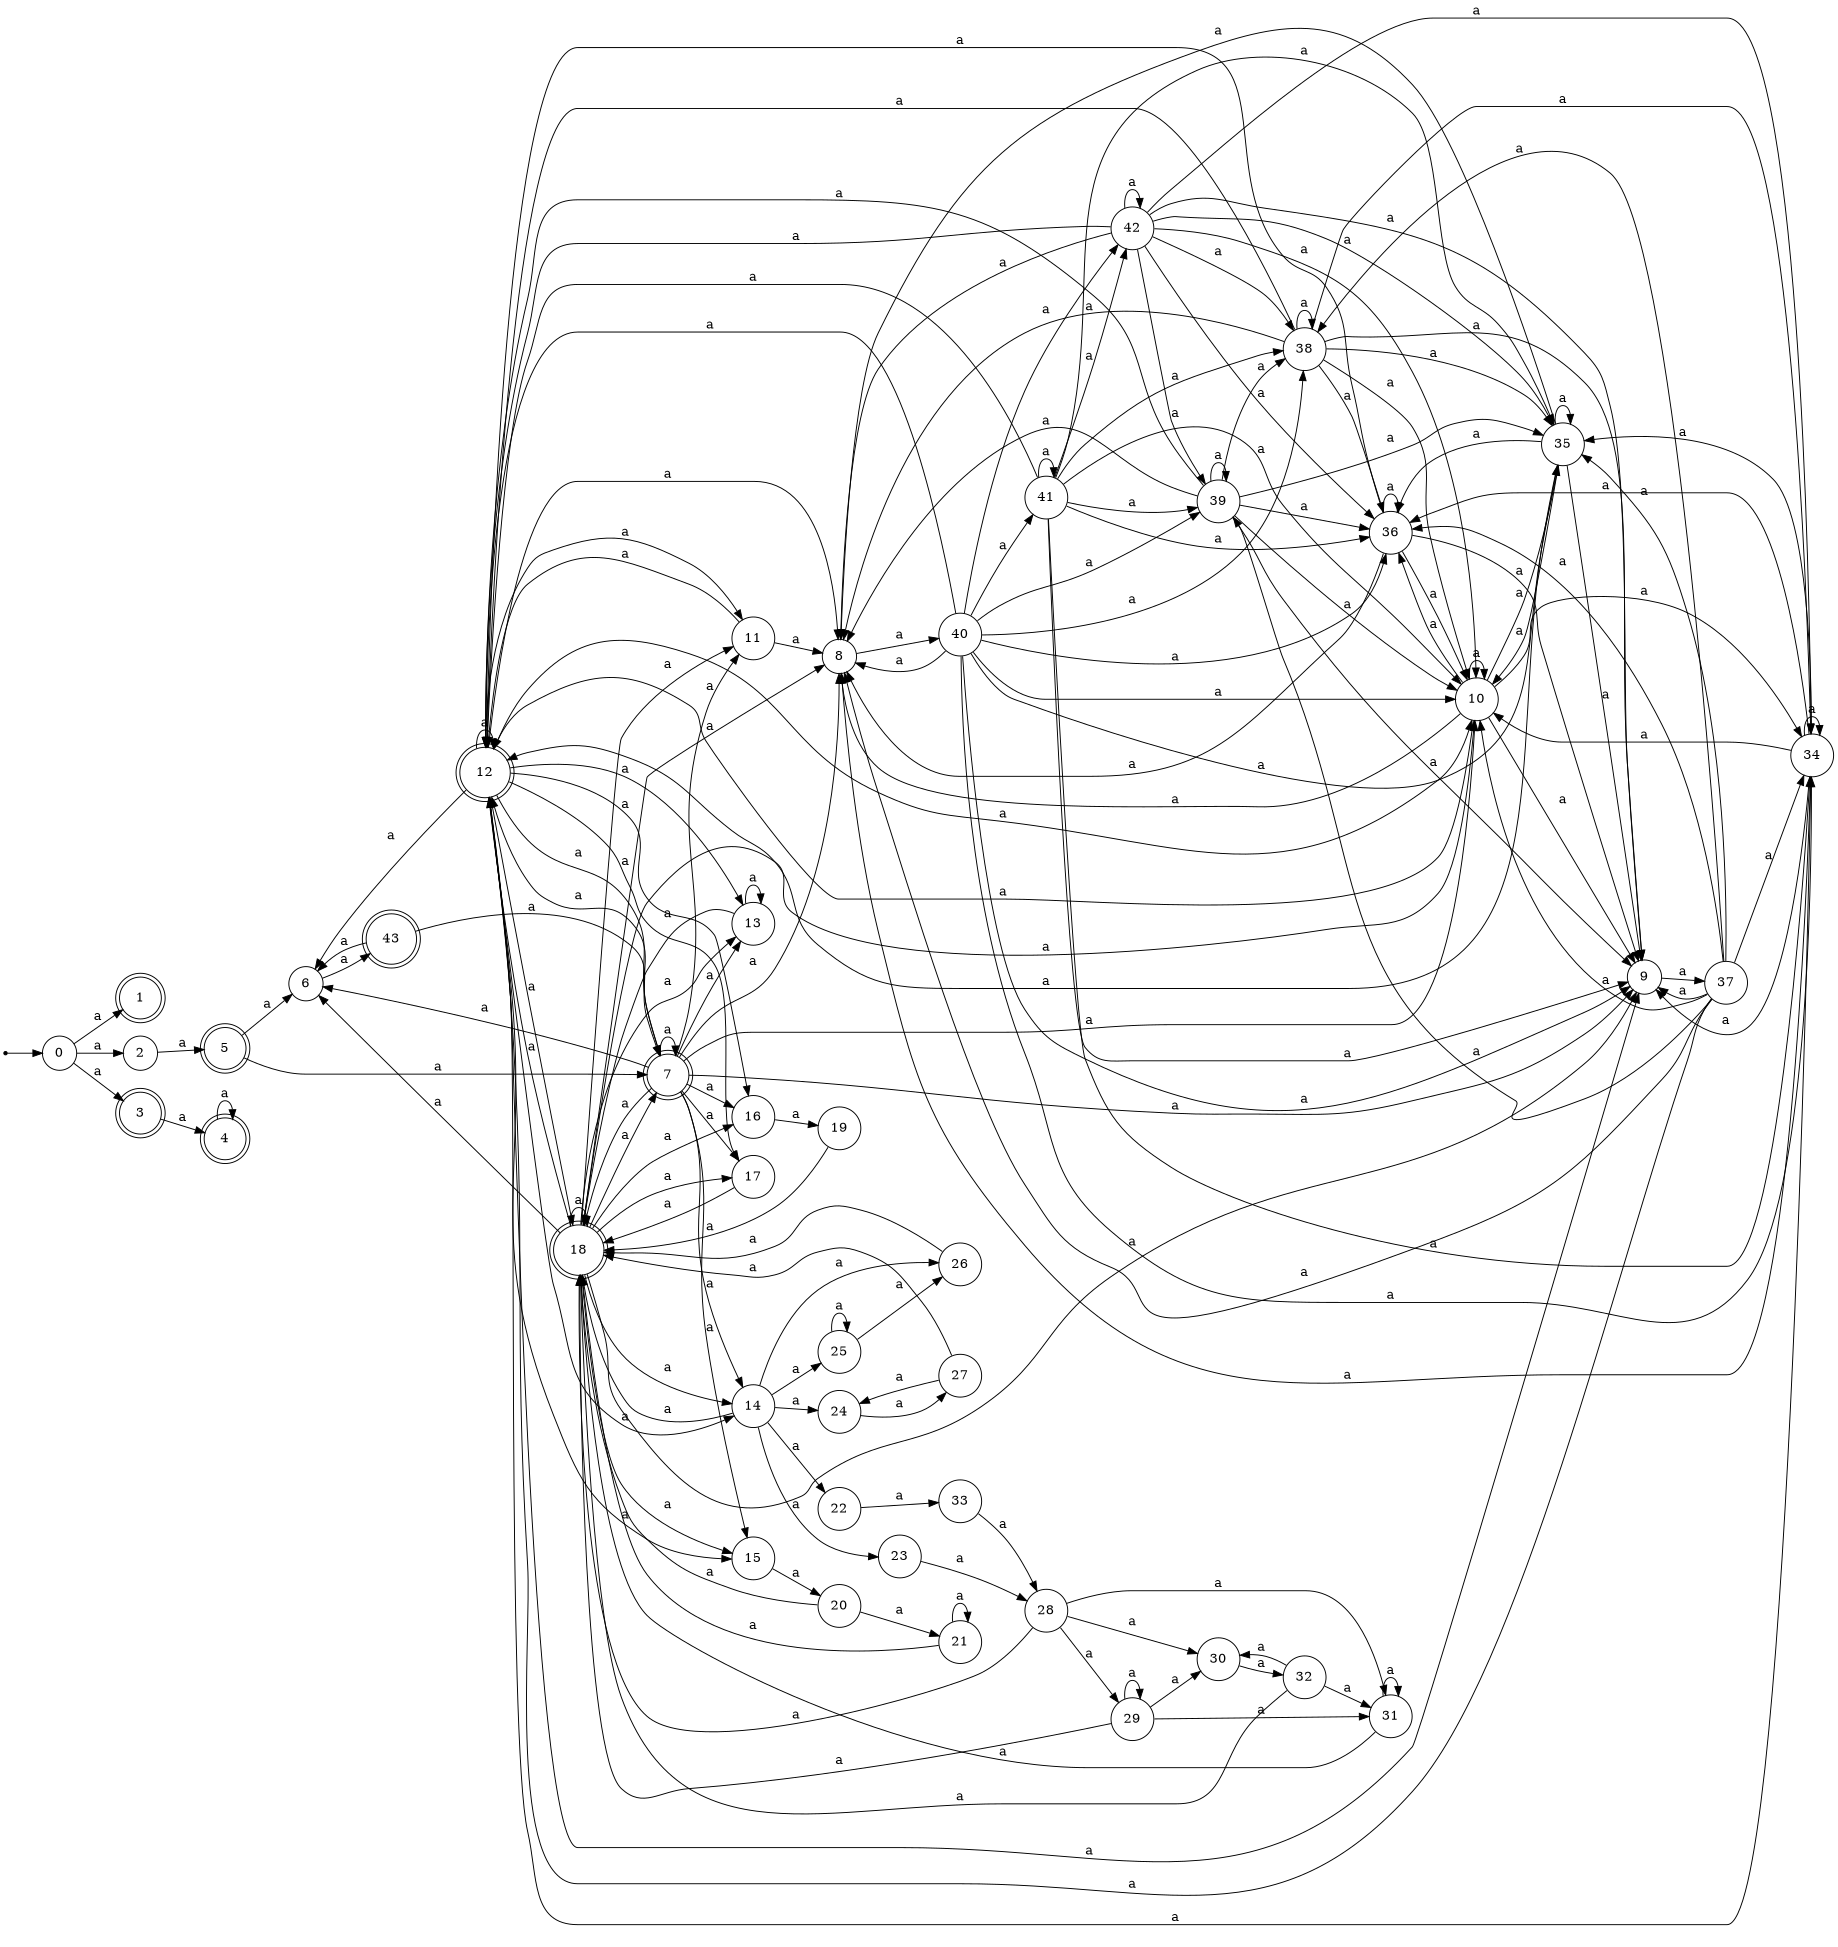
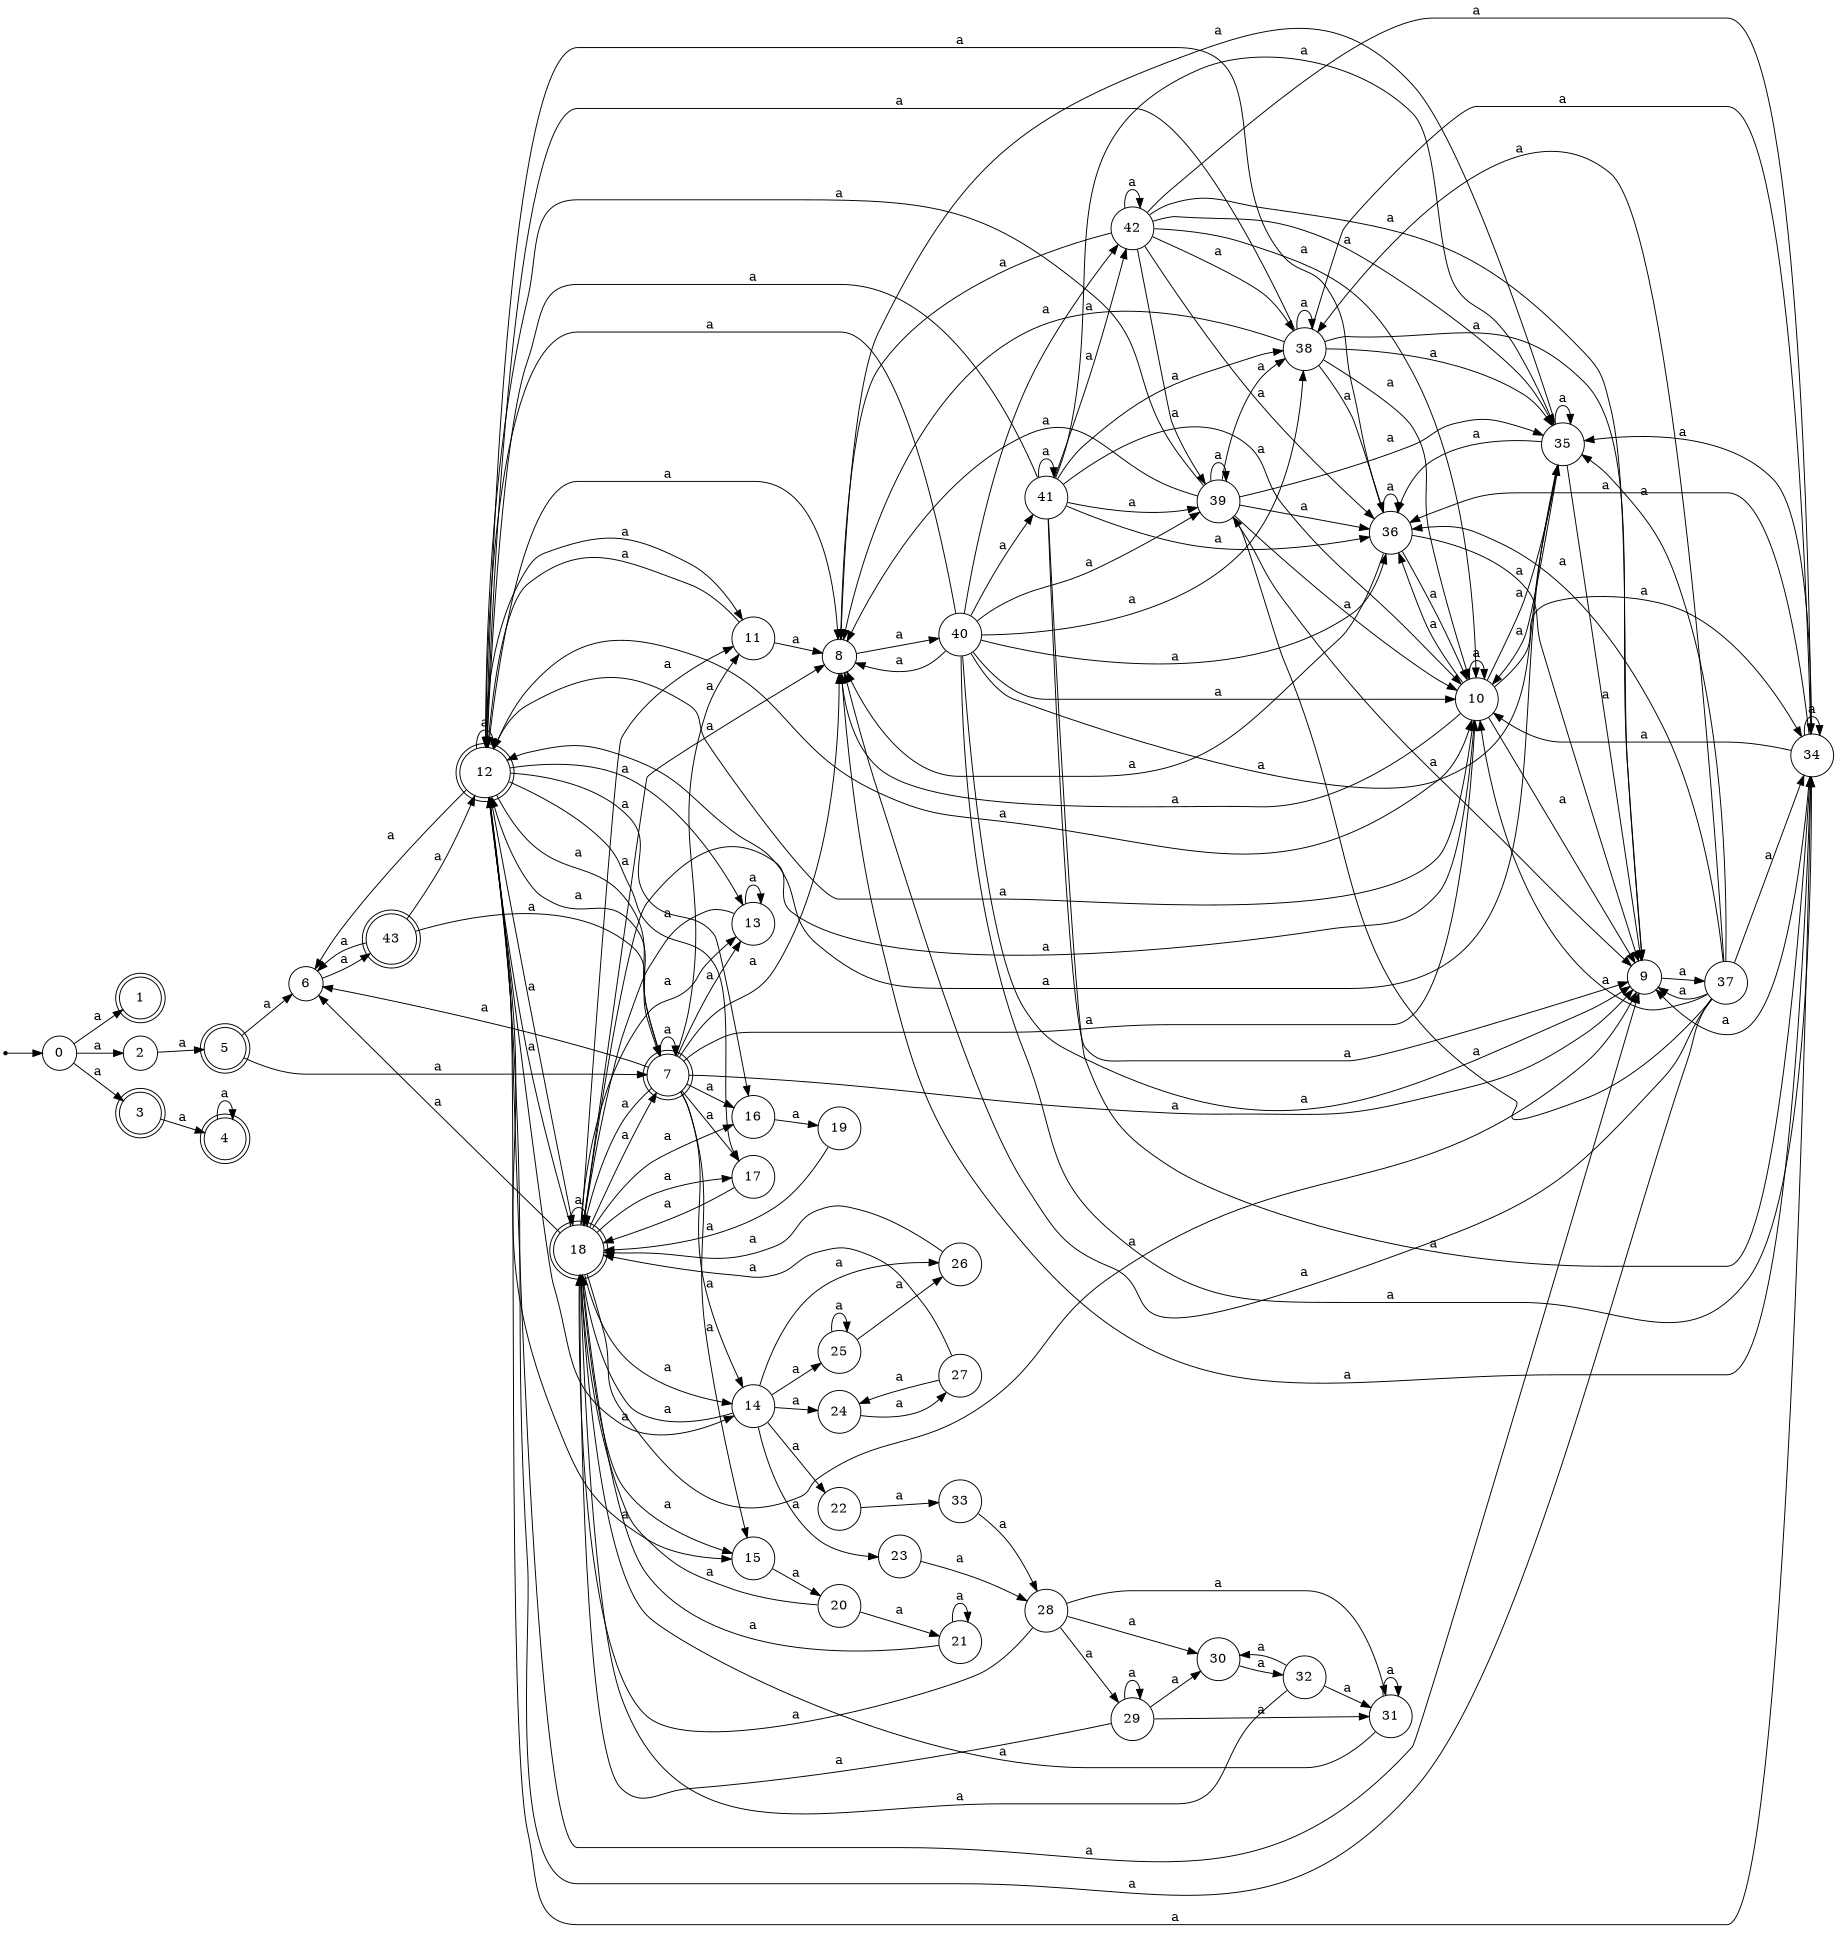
(584, 244) -> (443, 864)
